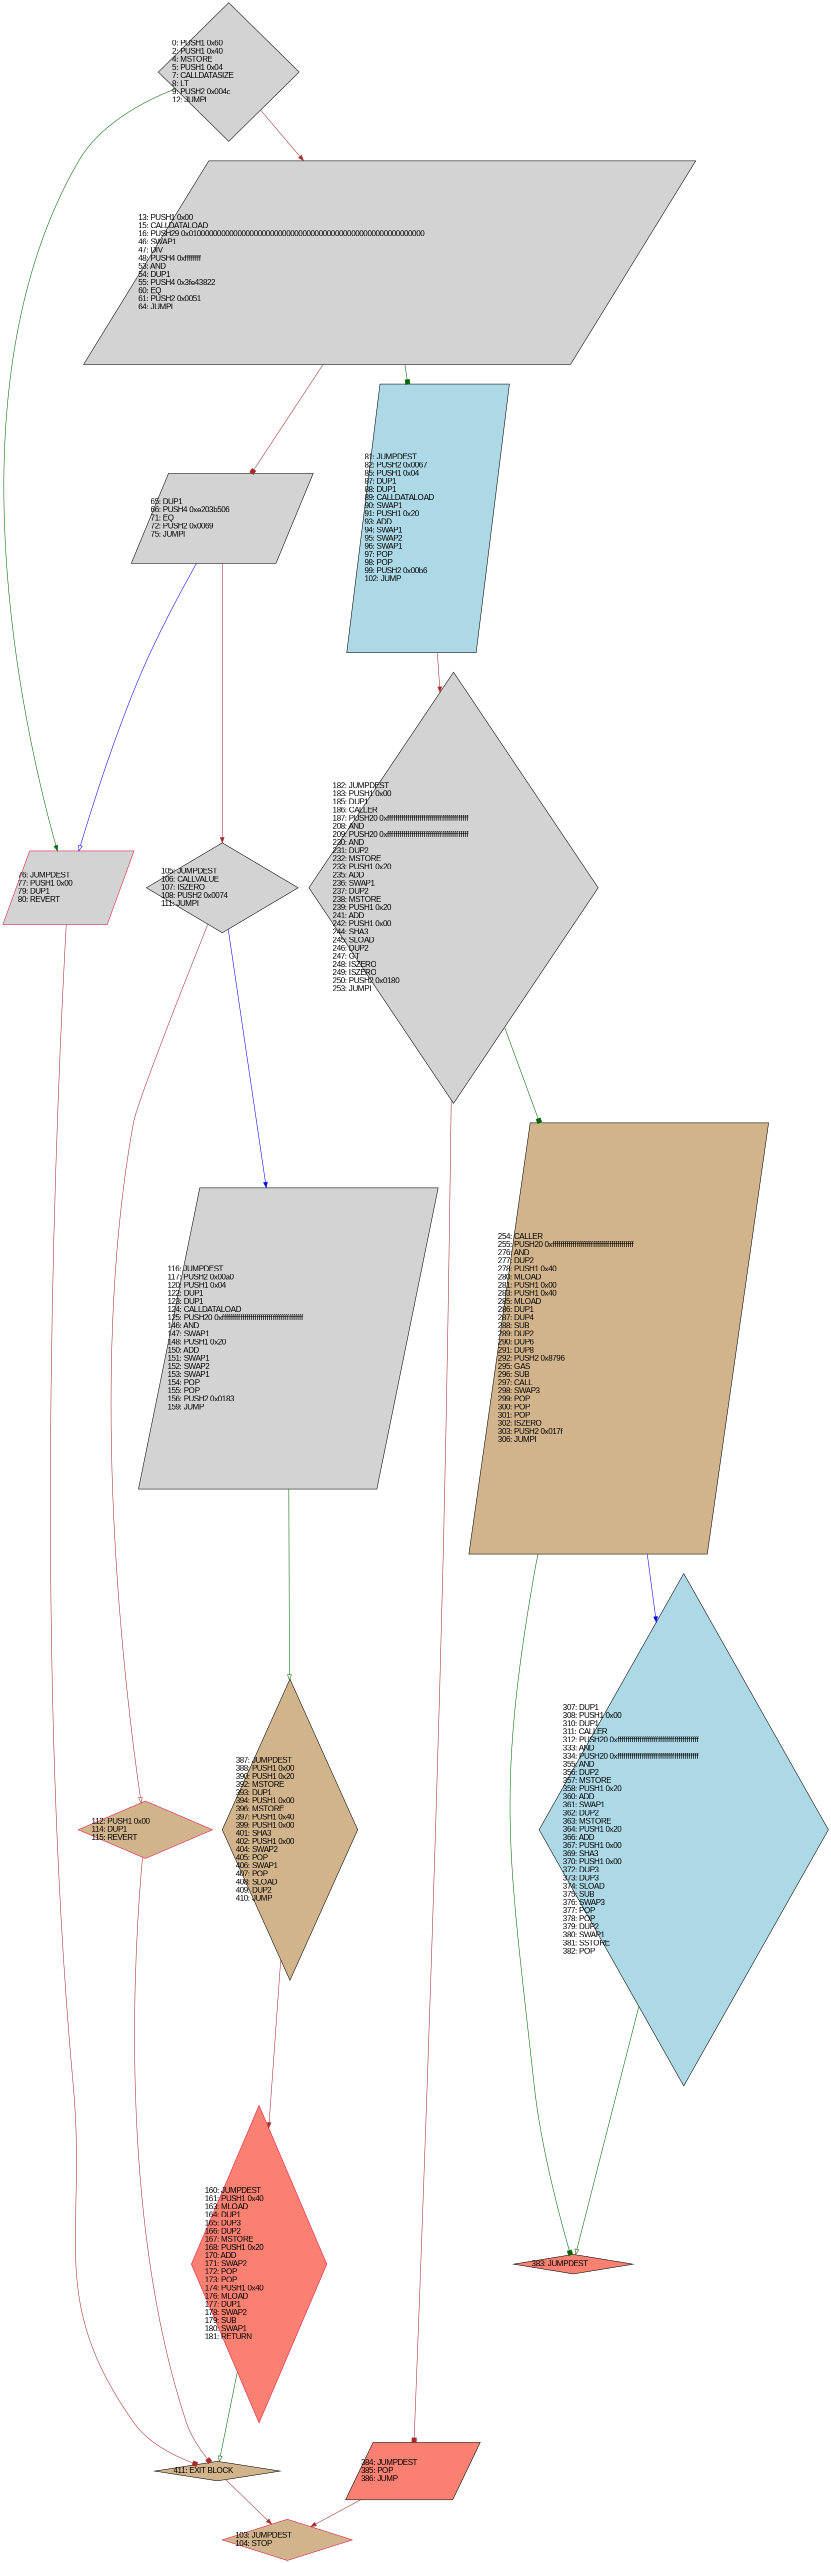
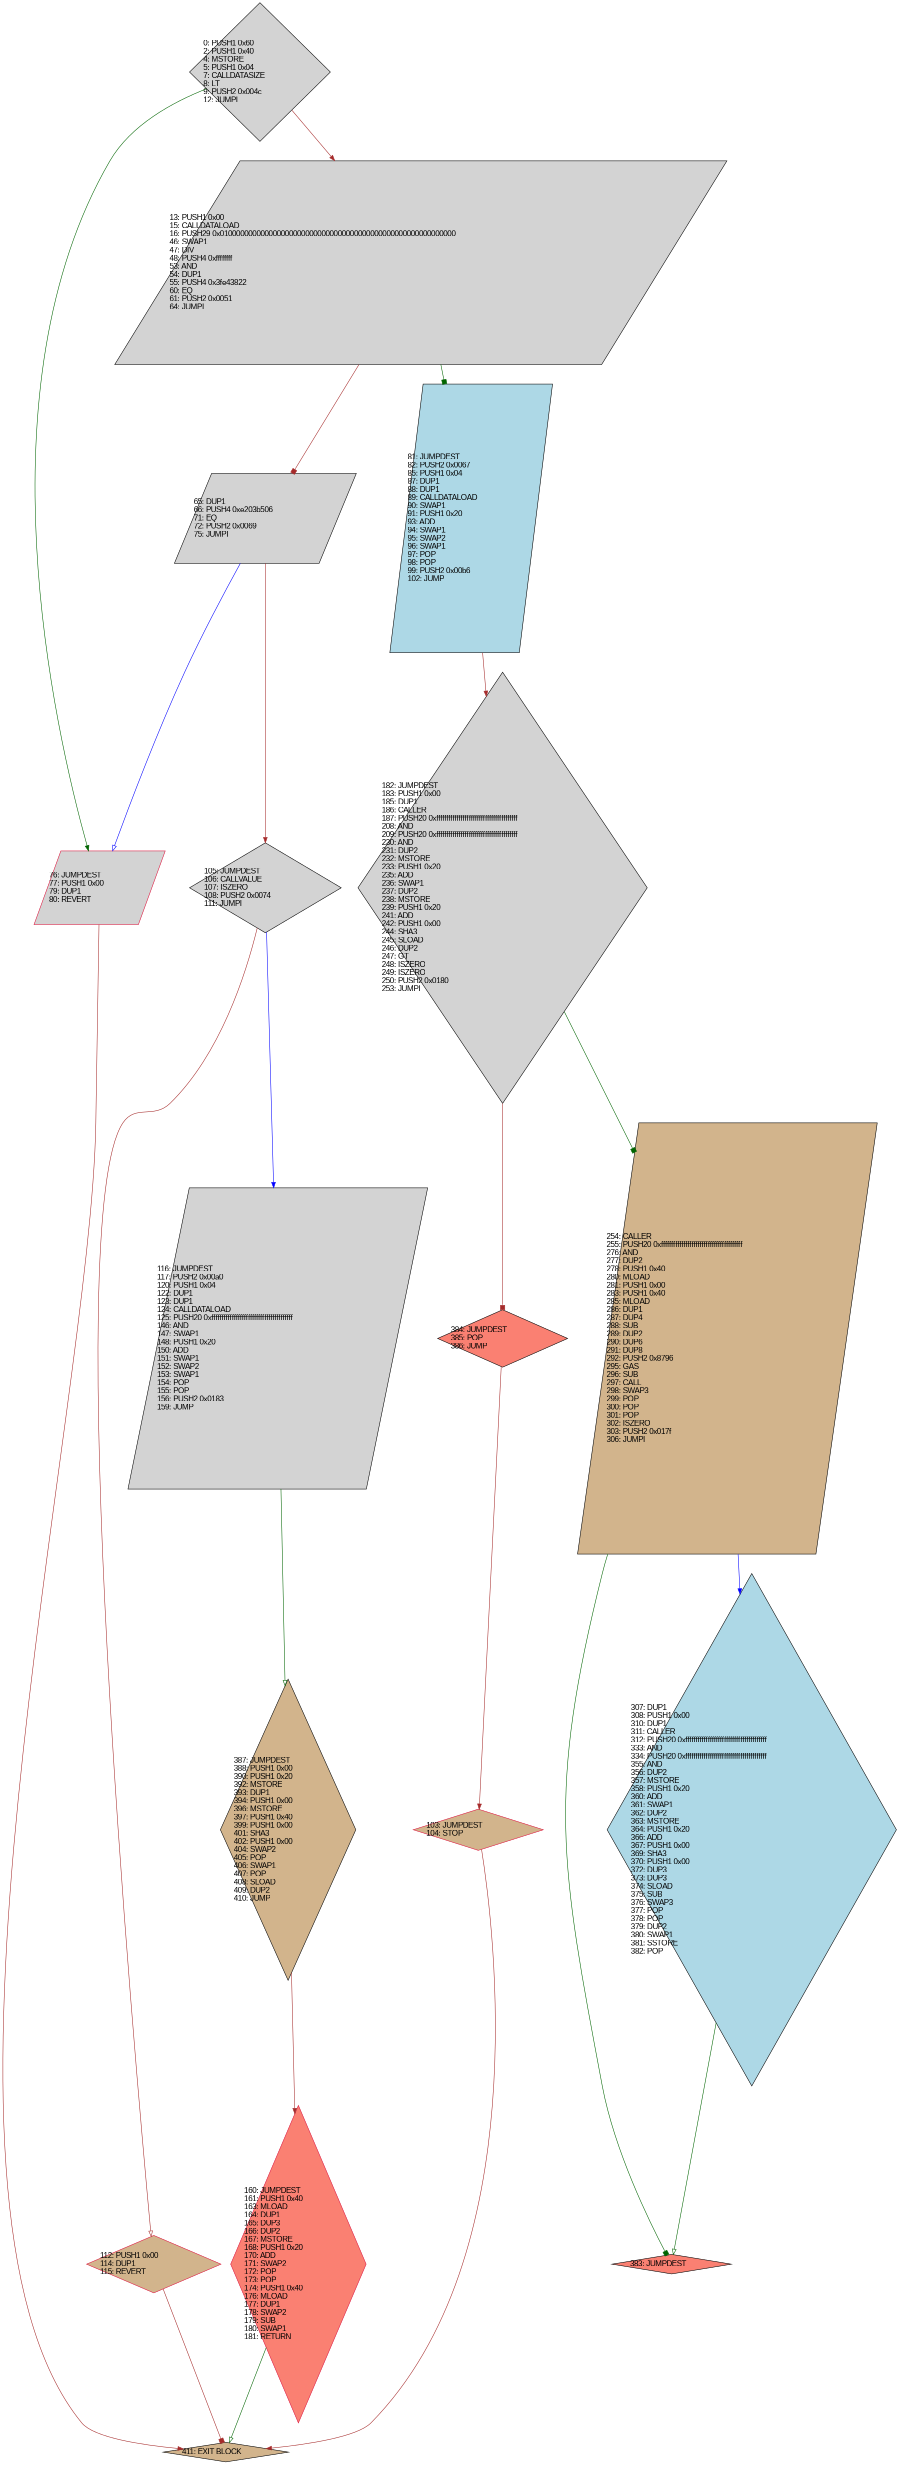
(53, 1716) -> (26, 1730)
(413, 2471) -> (503, 1338)
(247, 2500) -> (478, 2201)
